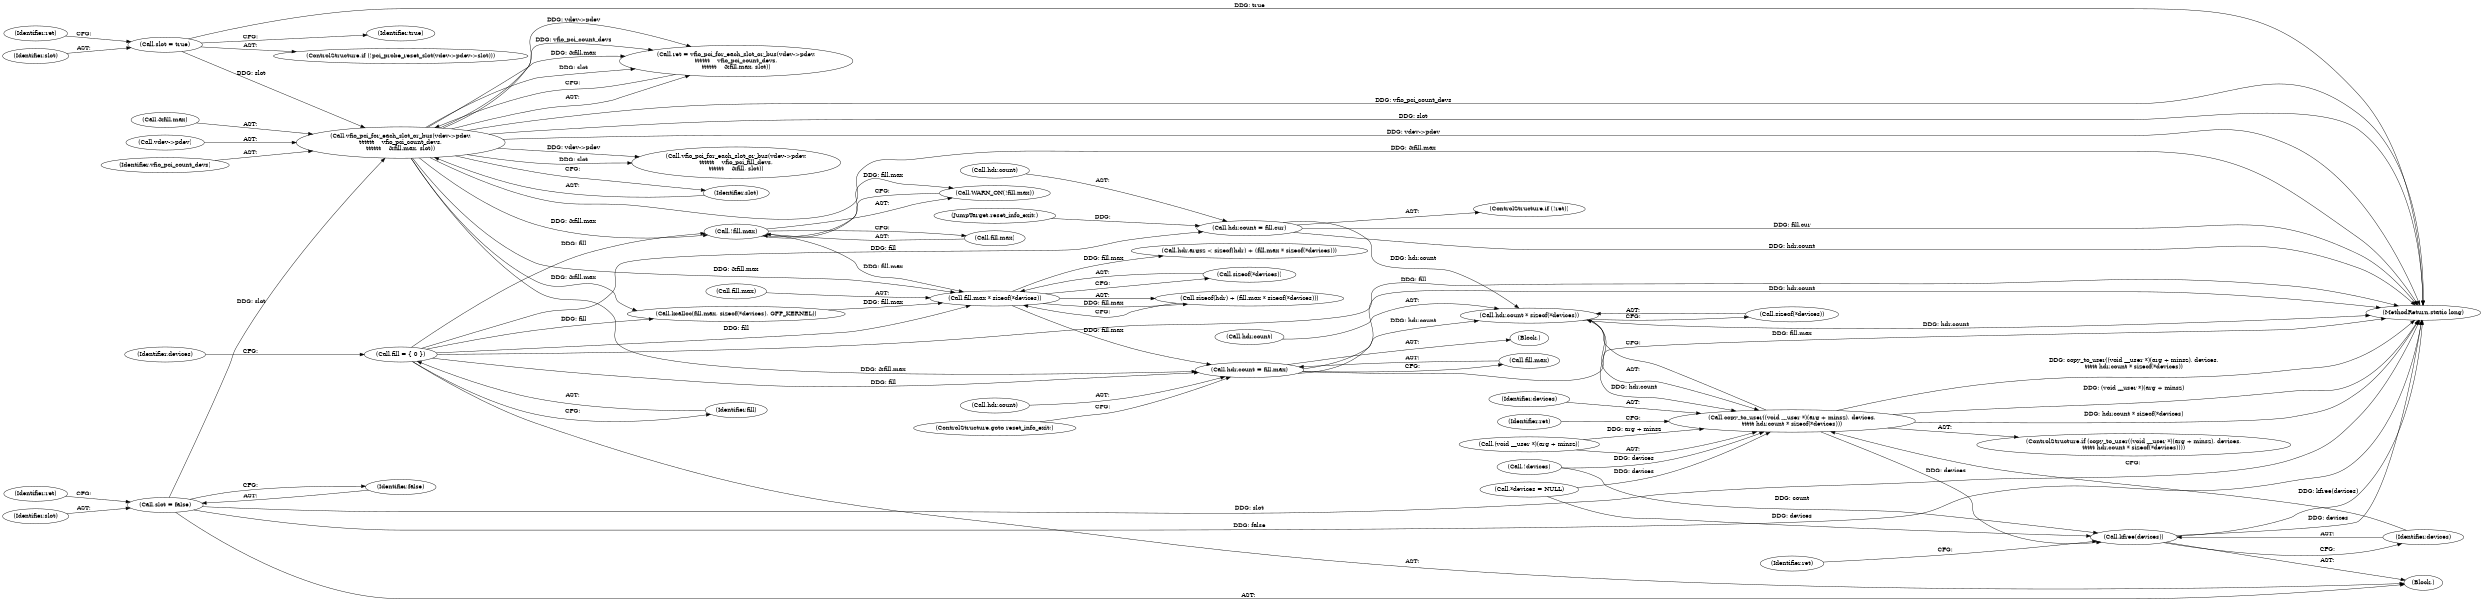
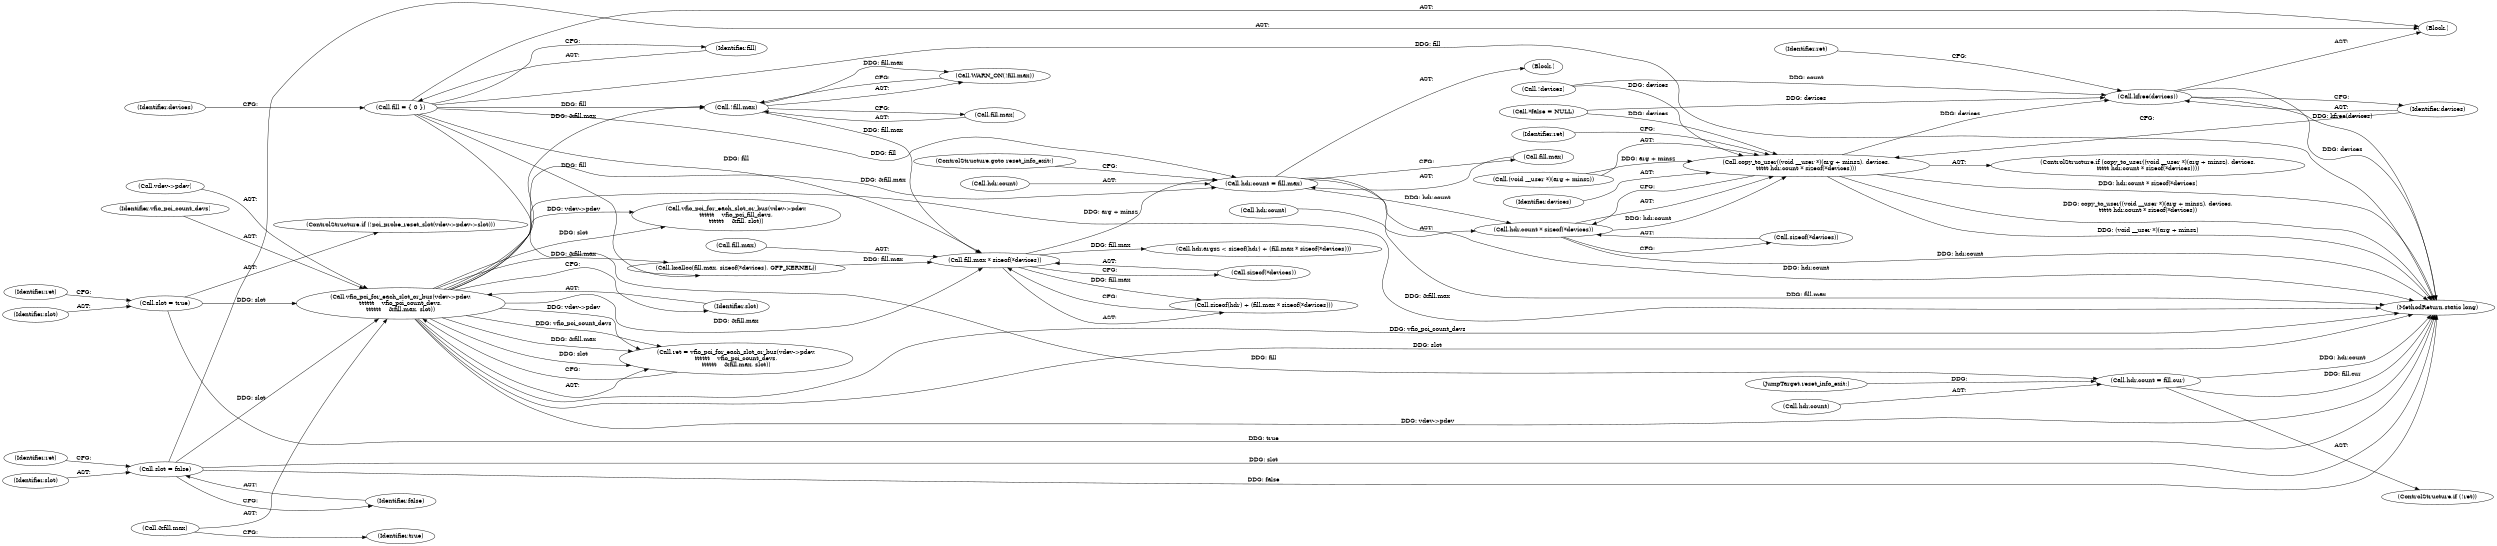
(282, 39) -> (278, 537)
(1393, 267) -> none
(1104, 330) -> (1111, 212)
(1529, 490) -> (1544, 112)
